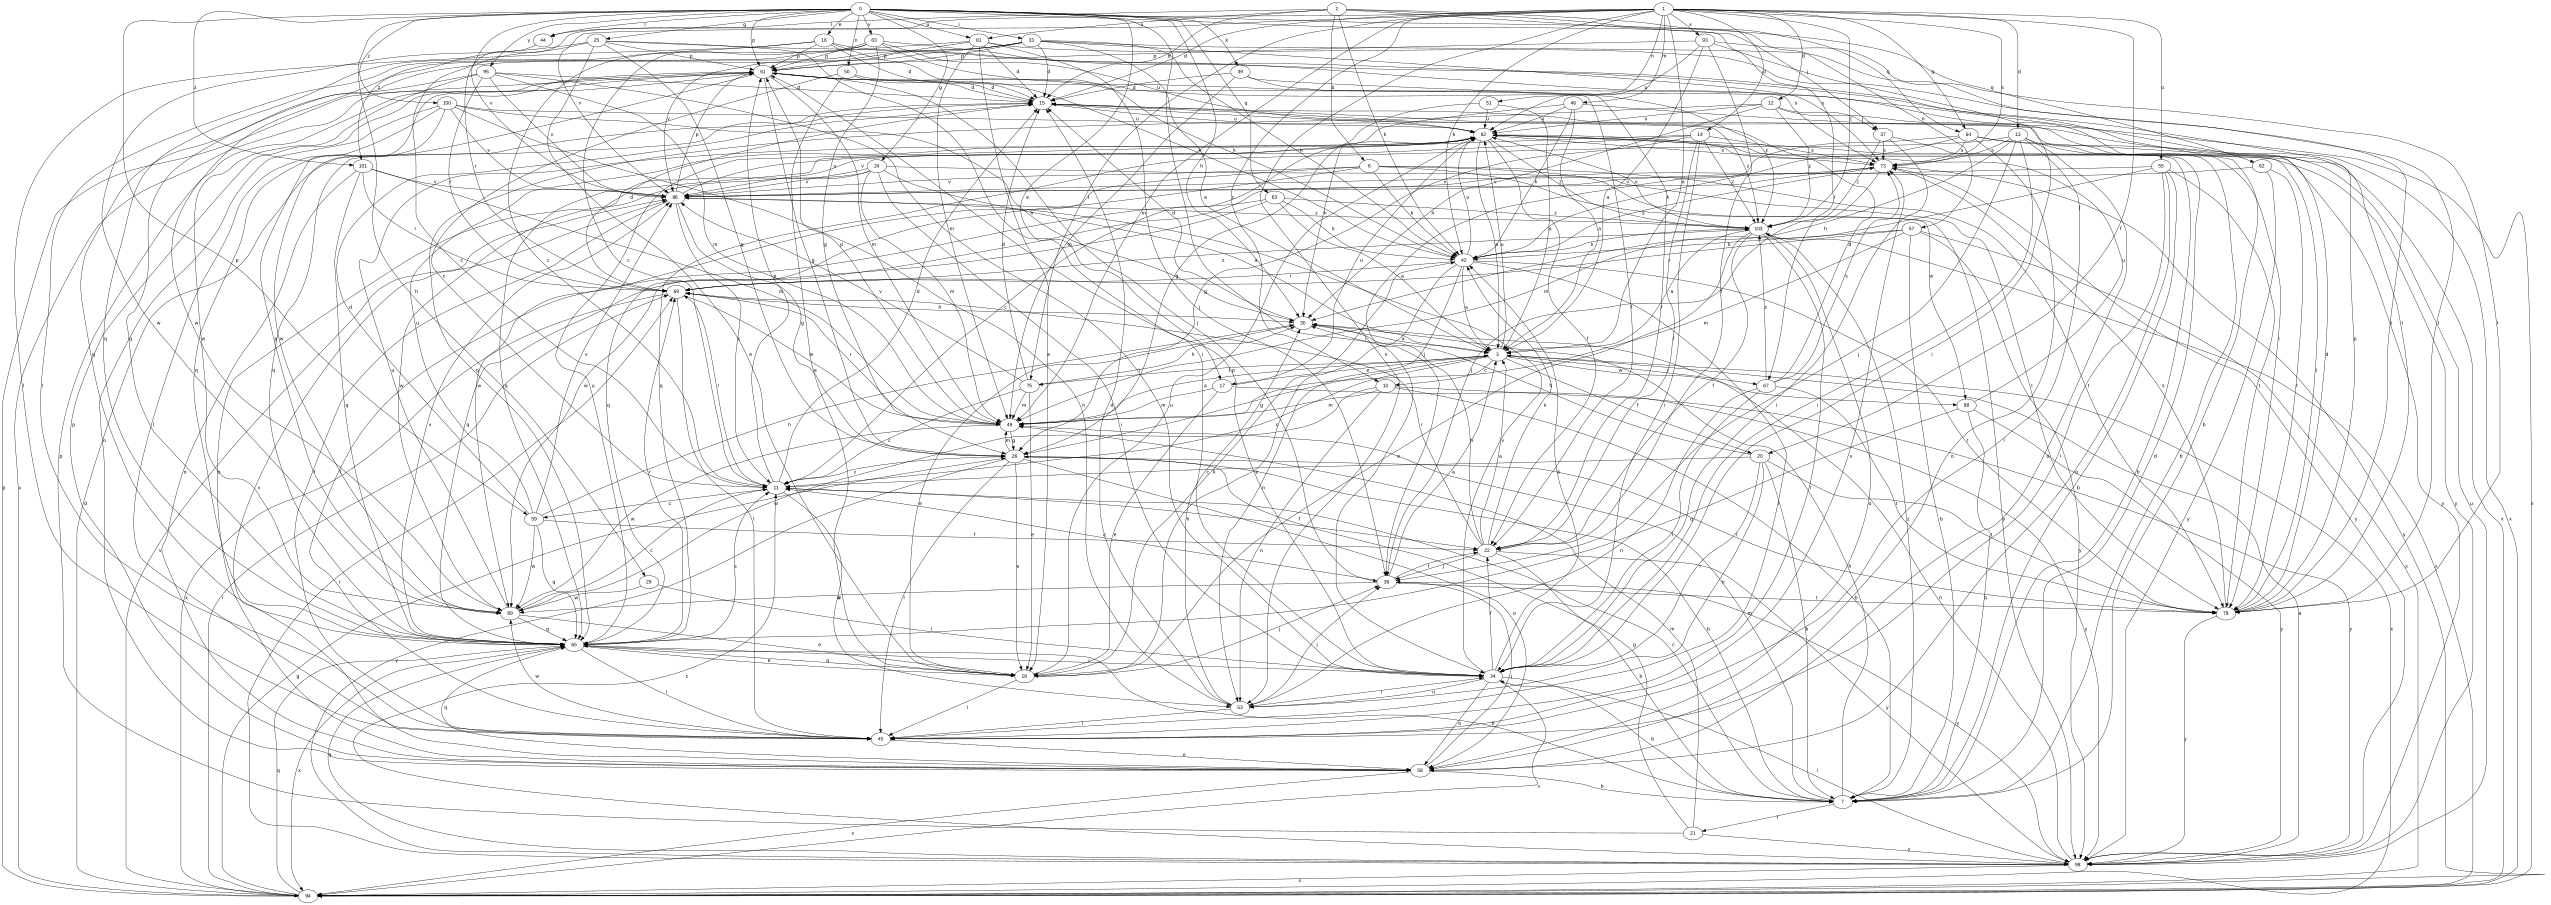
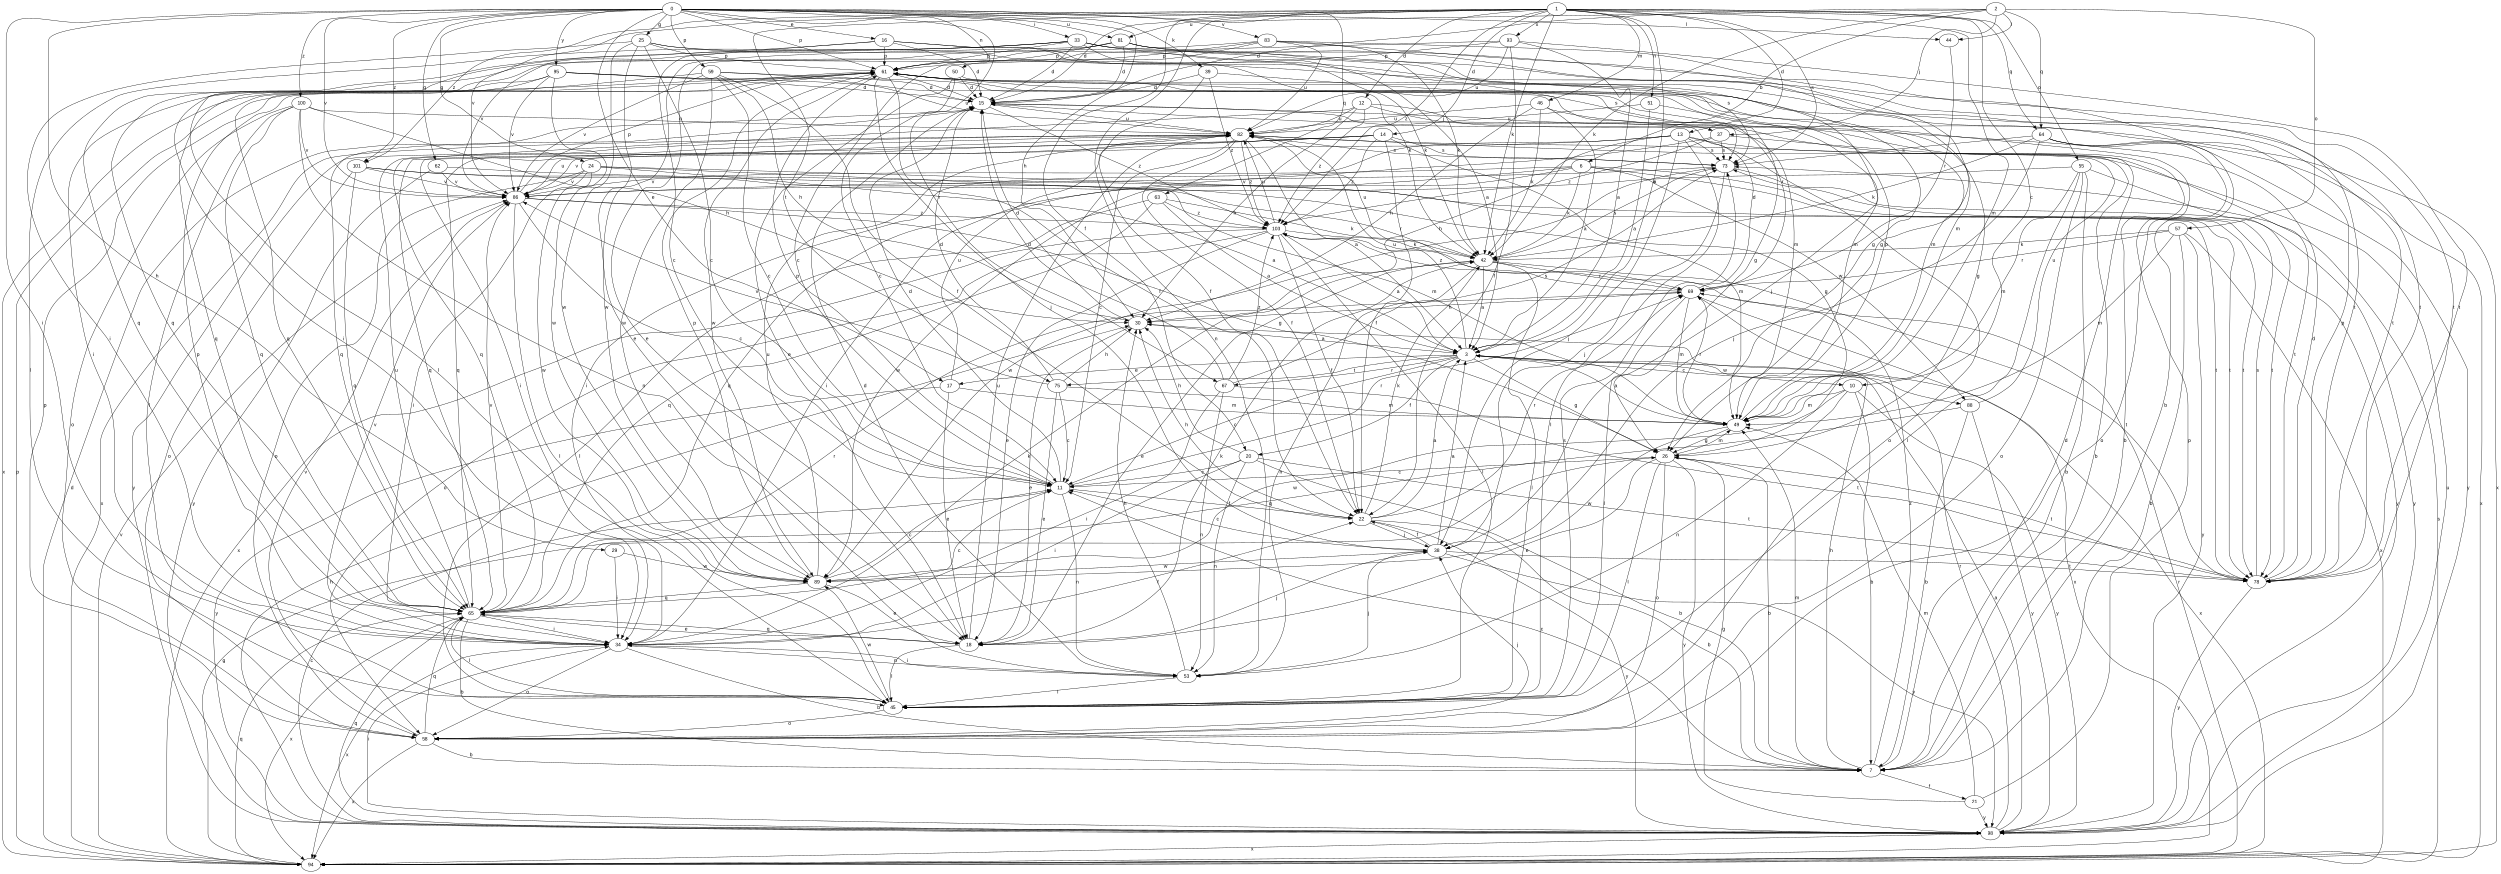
(662, 502) -> (803, 345)
